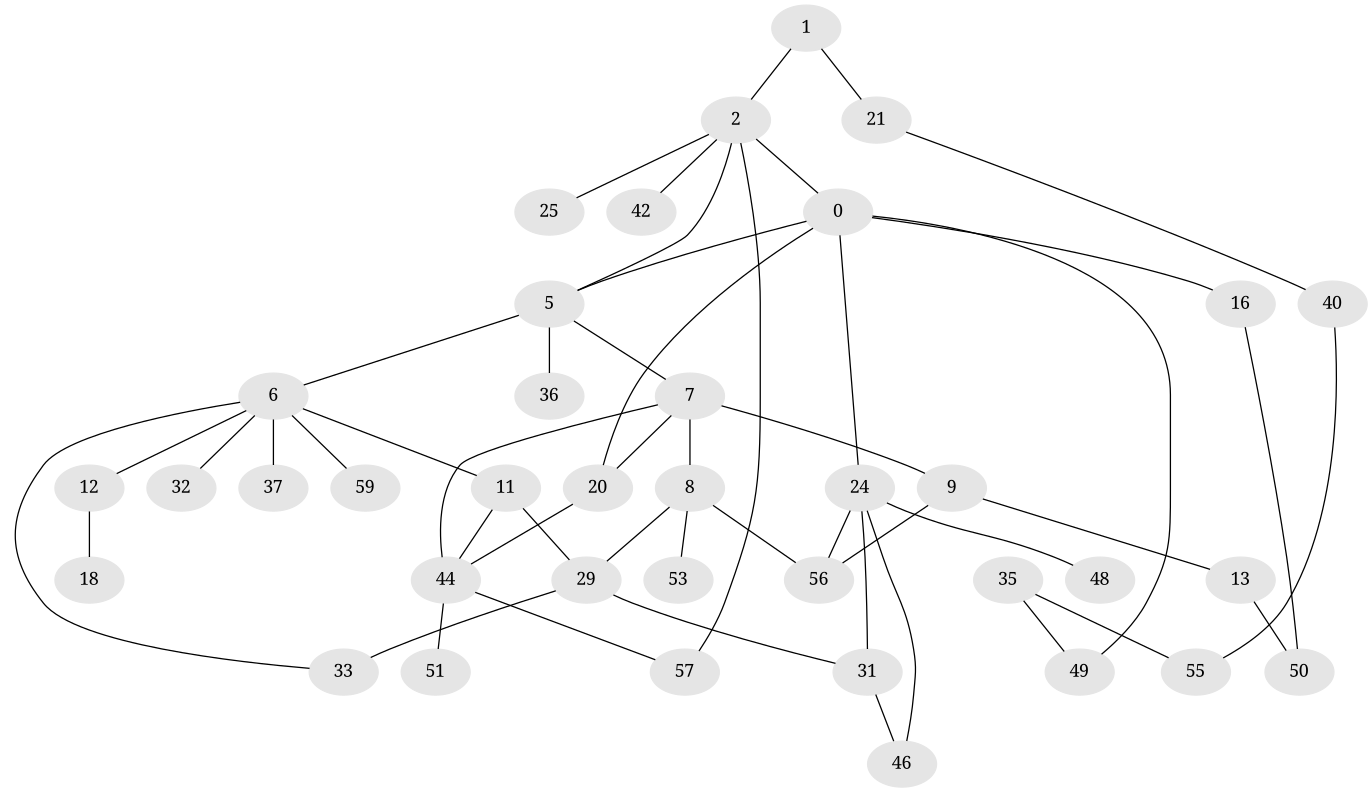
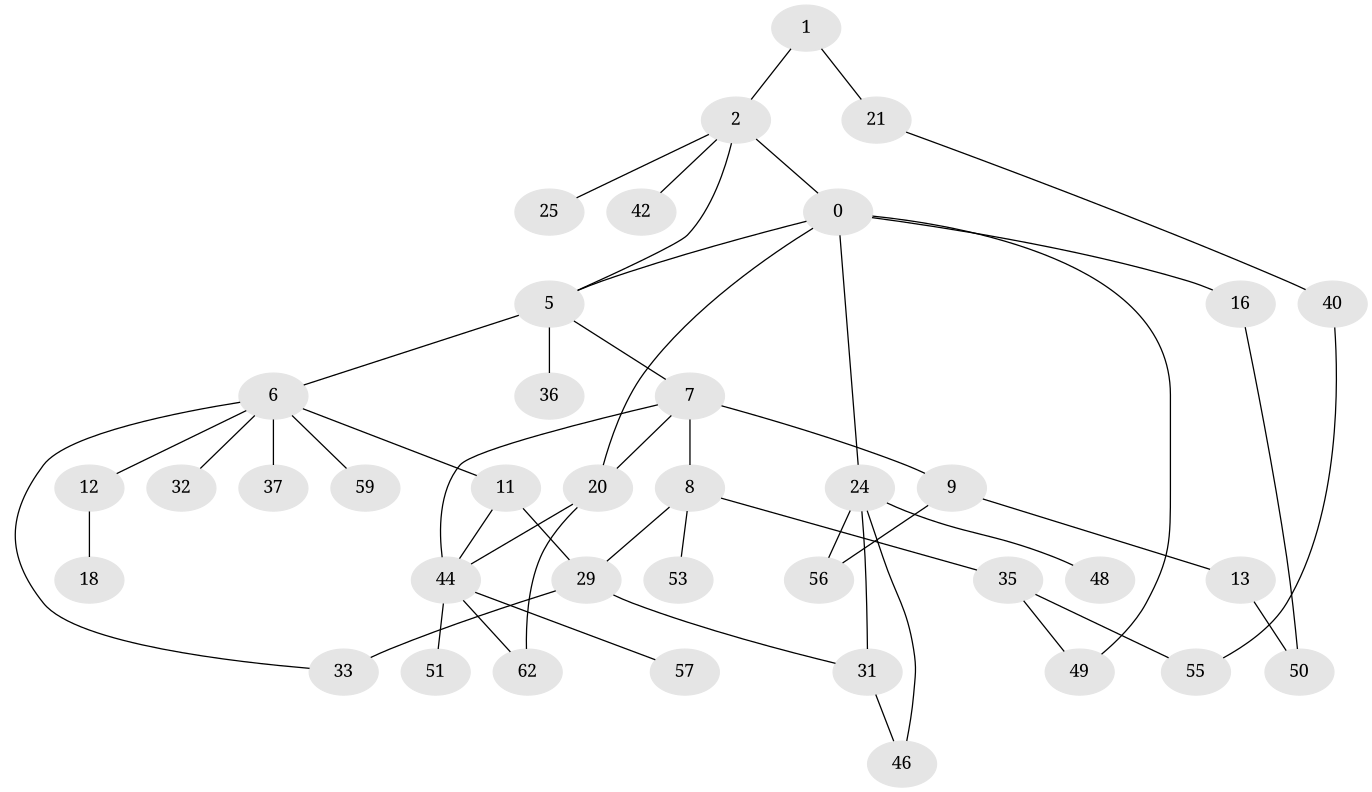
(760, 402) -> none
(756, 535) -> (849, 534)
none -> (528, 672)
